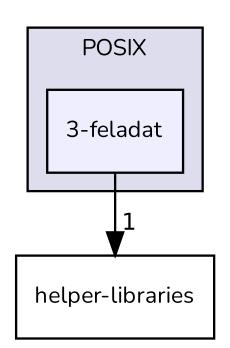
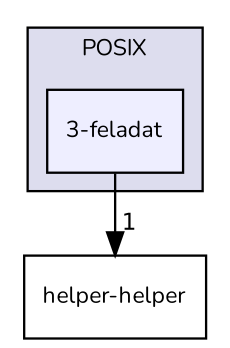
(115, 297) -> (115, 297)
